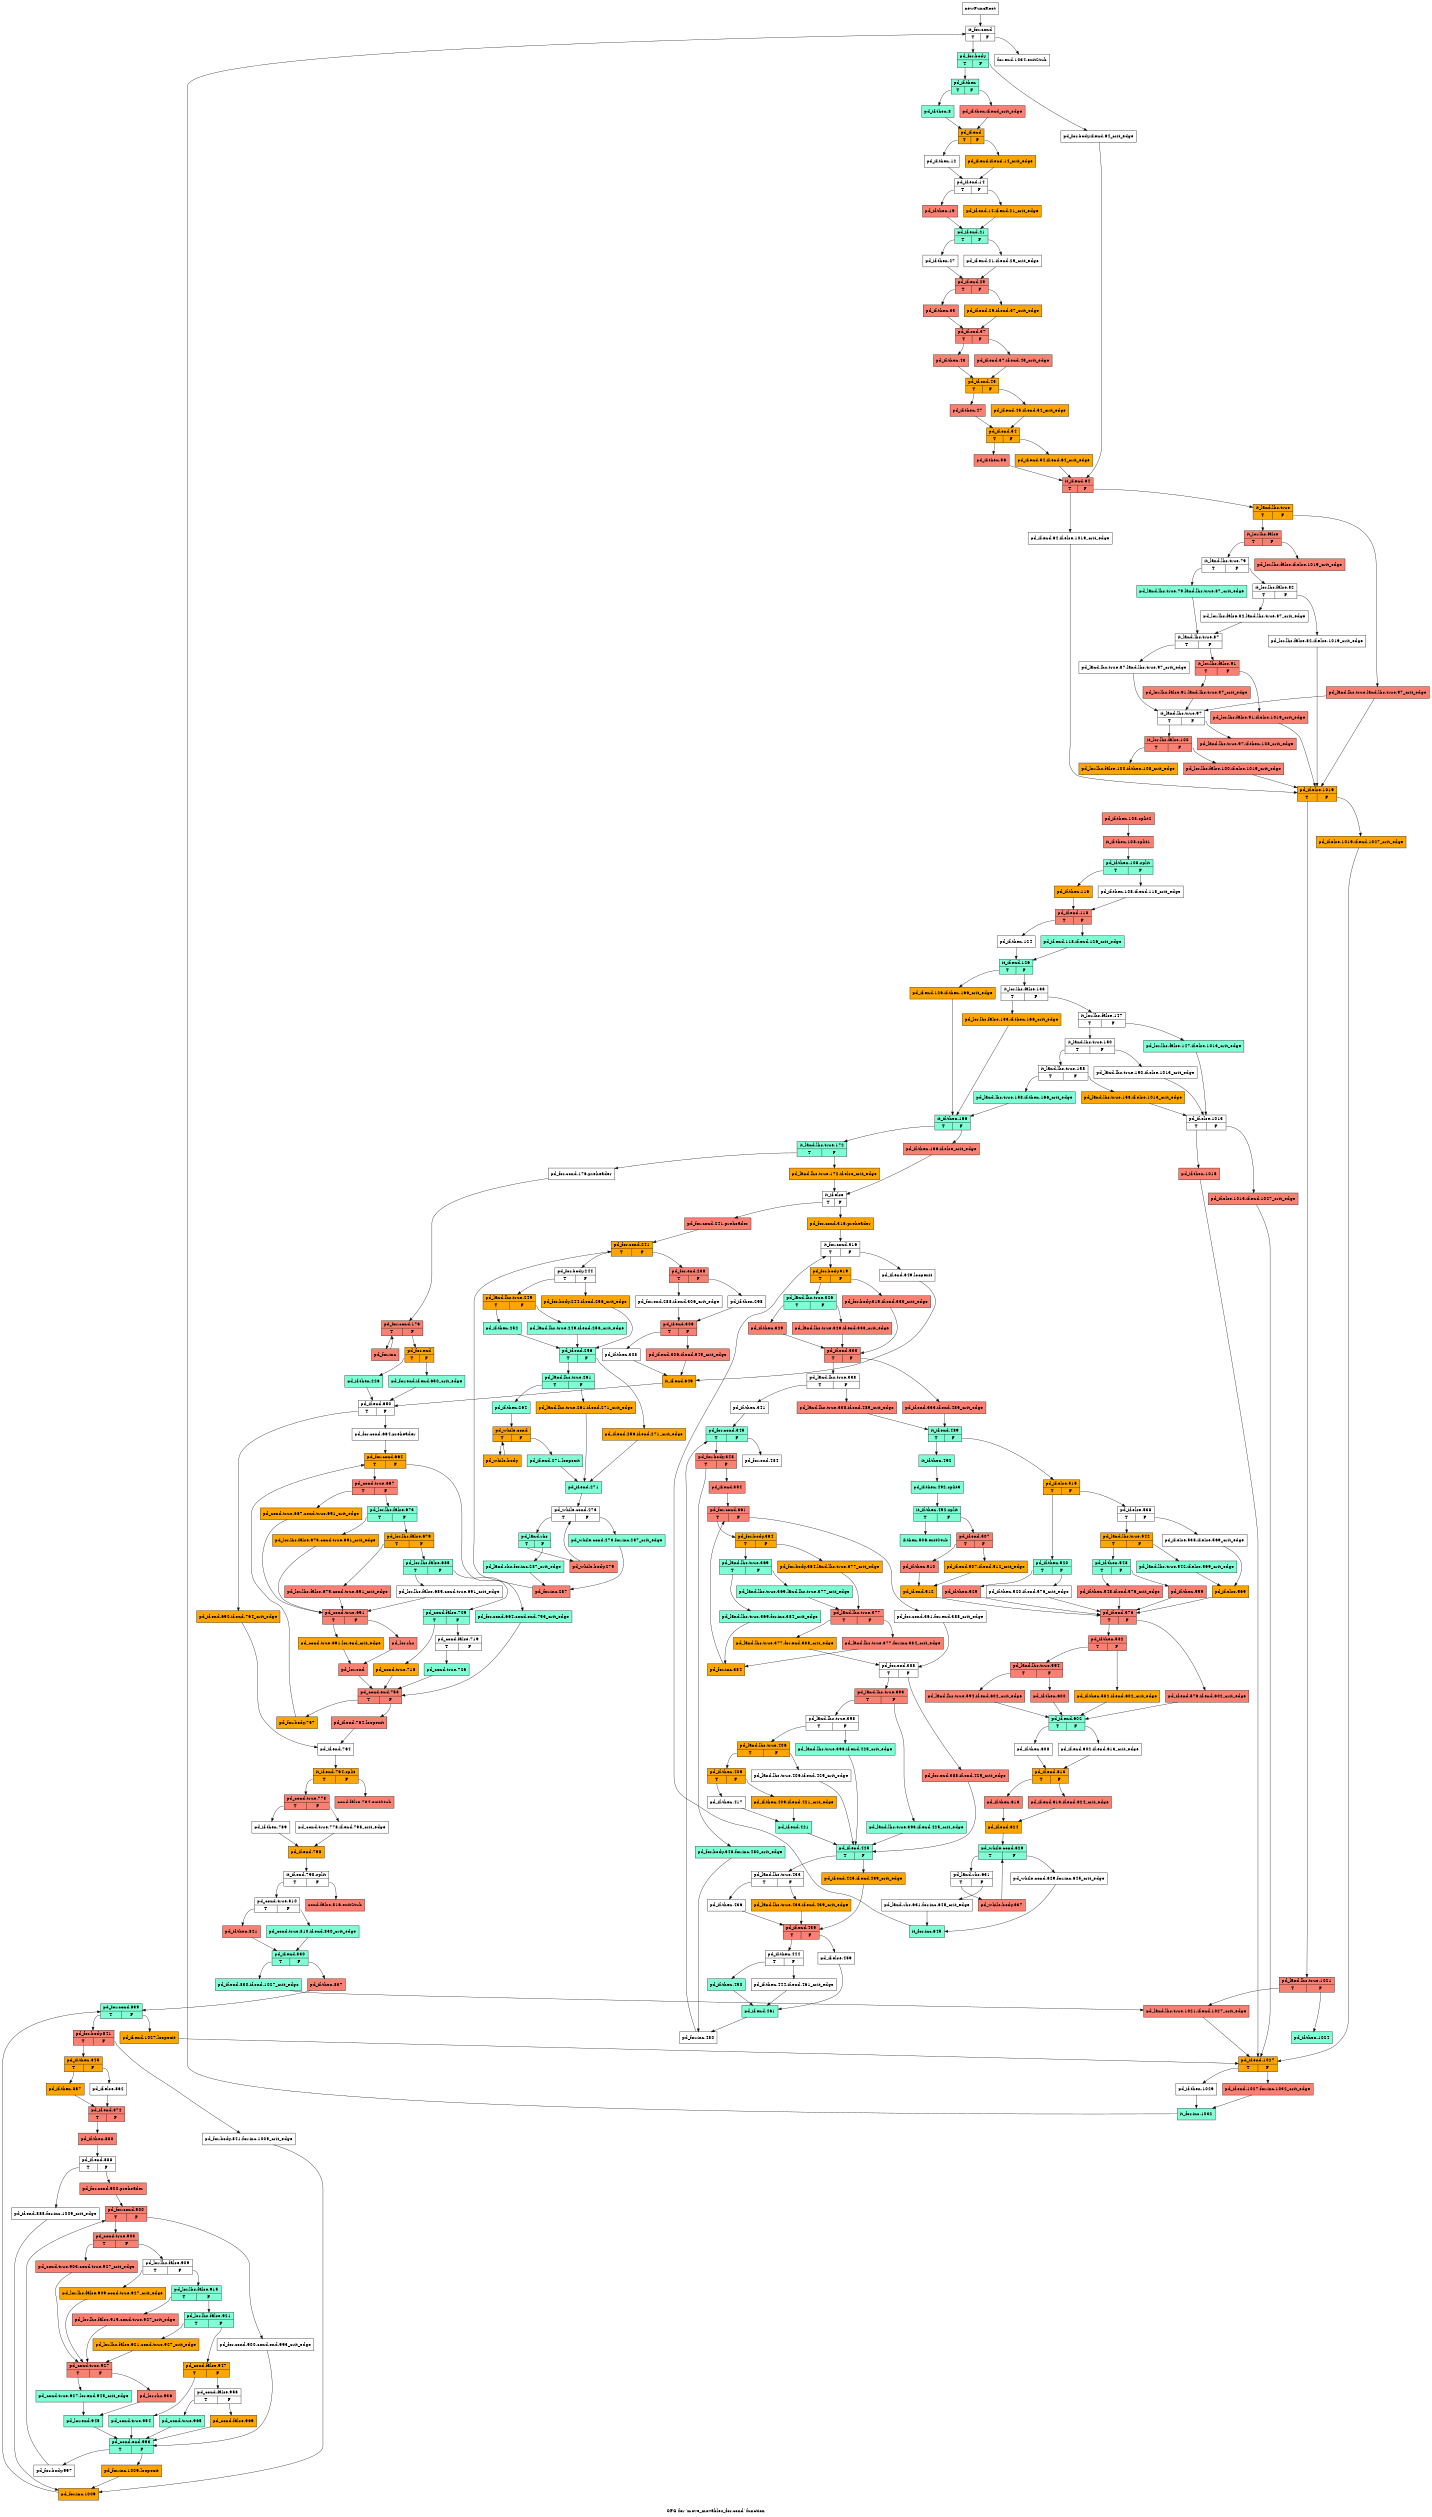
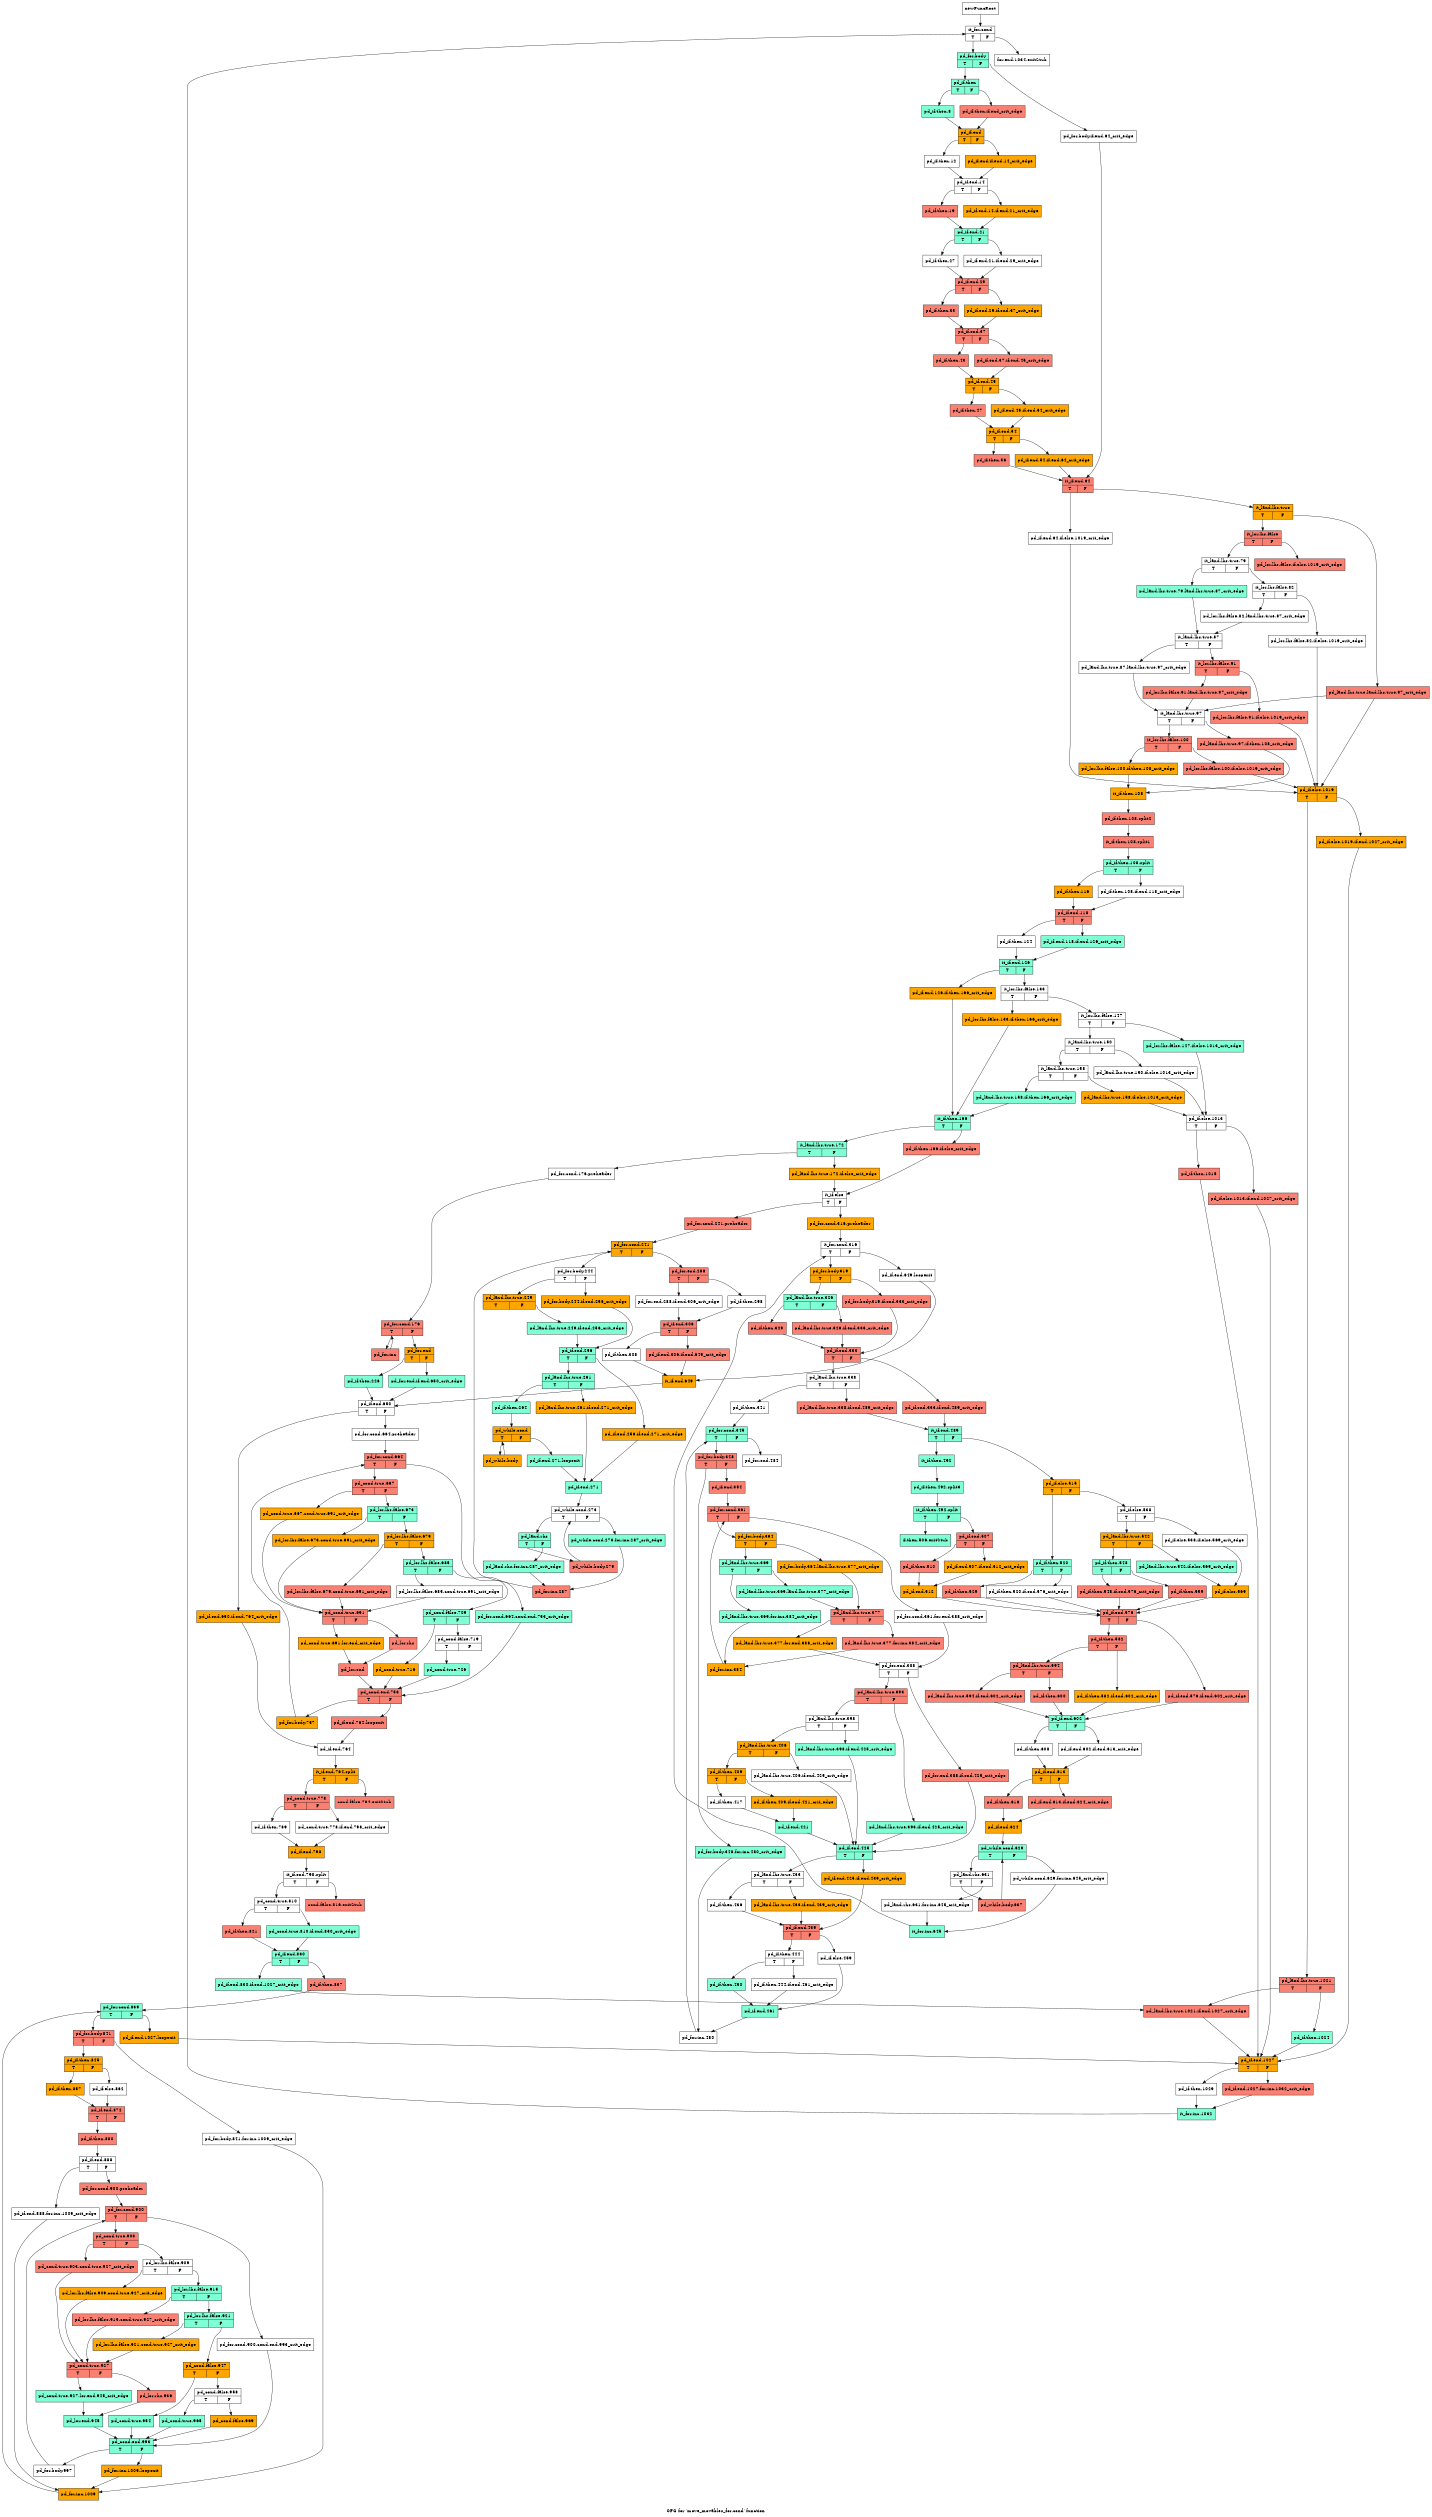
none -> (1128, 794)
(502, 1328) -> none
(385, 1461) -> (385, 1461)
none -> (1288, 2050)
